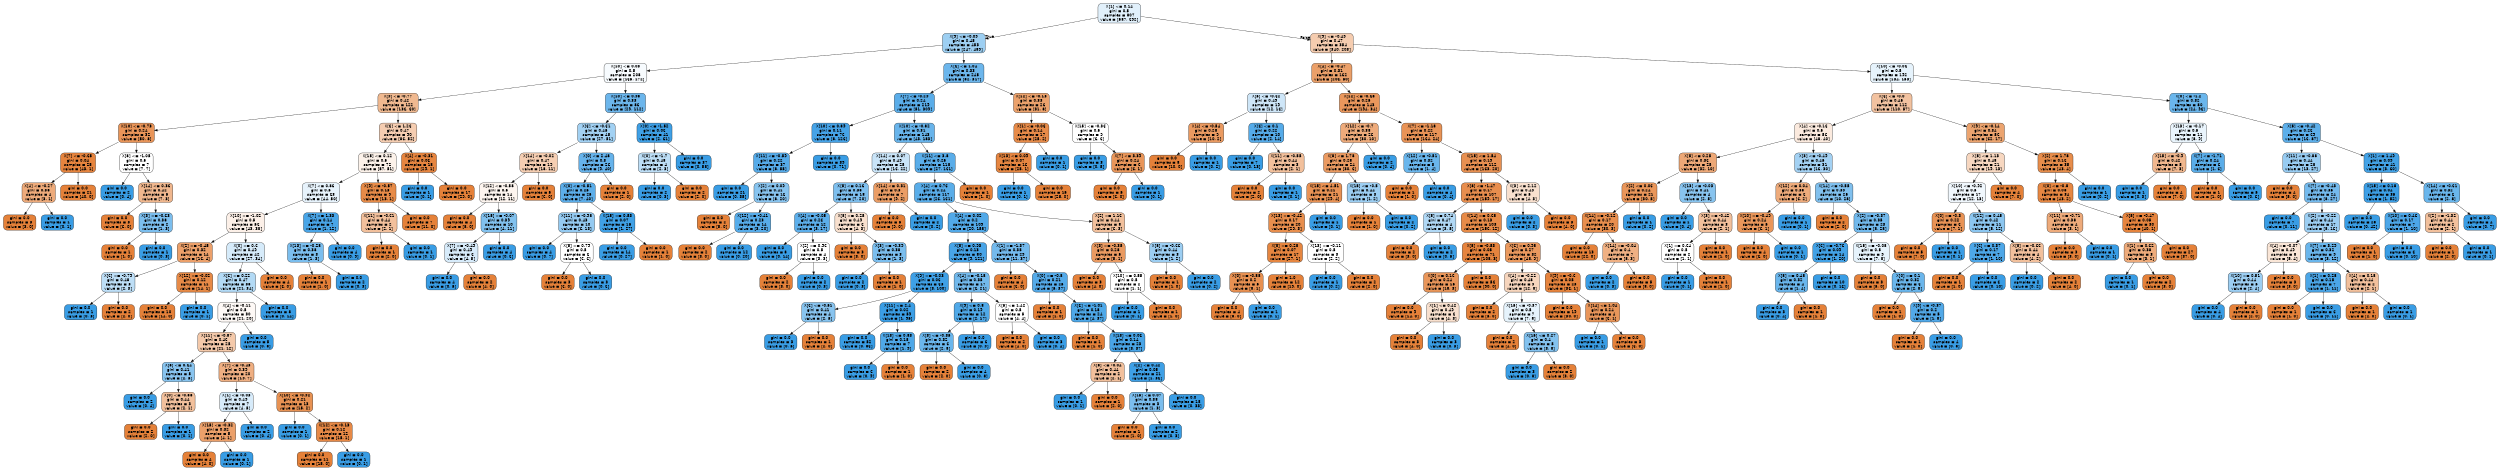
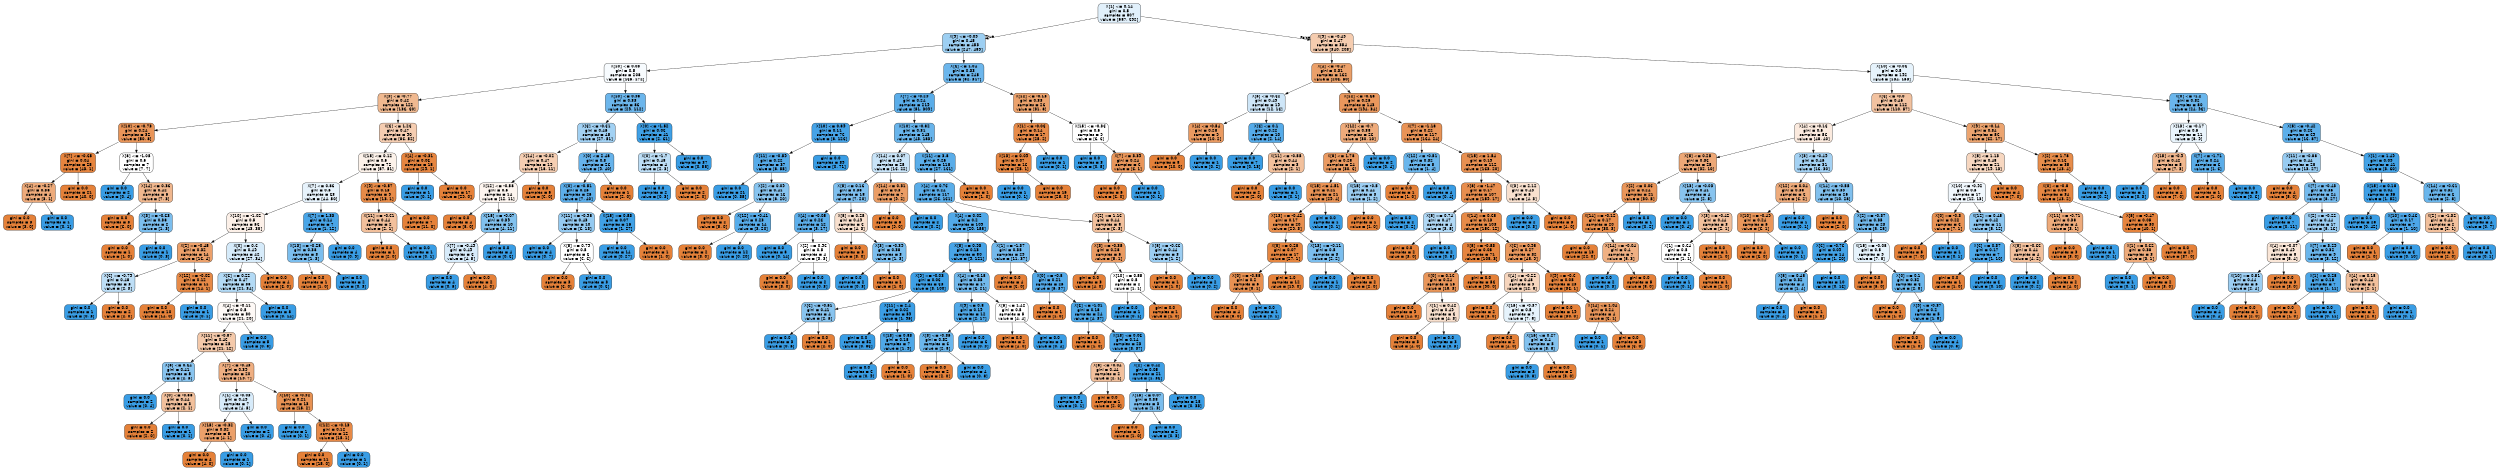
(1326, 252) -> (1326, 252)
